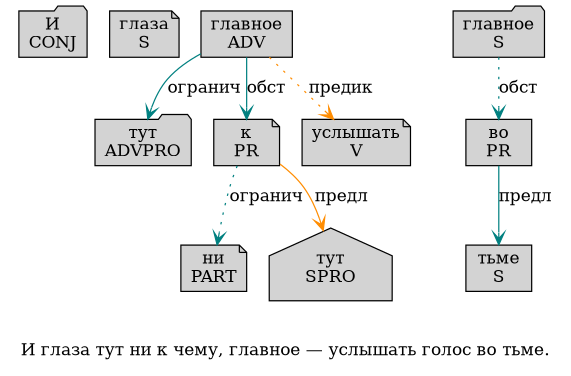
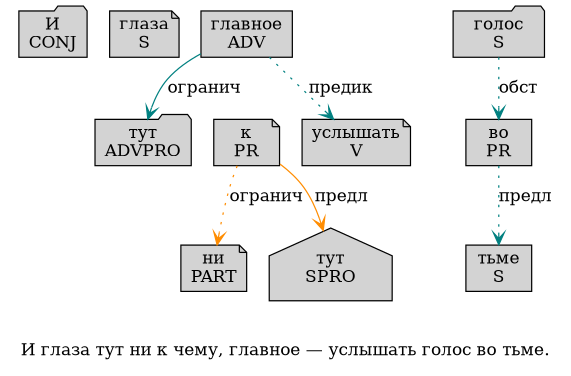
(499, 34) -> (499, 34)
(247, 82) -> none
(297, 84) -> (297, 84)
(227, 199) -> (227, 199)
(499, 199) -> (499, 199)
